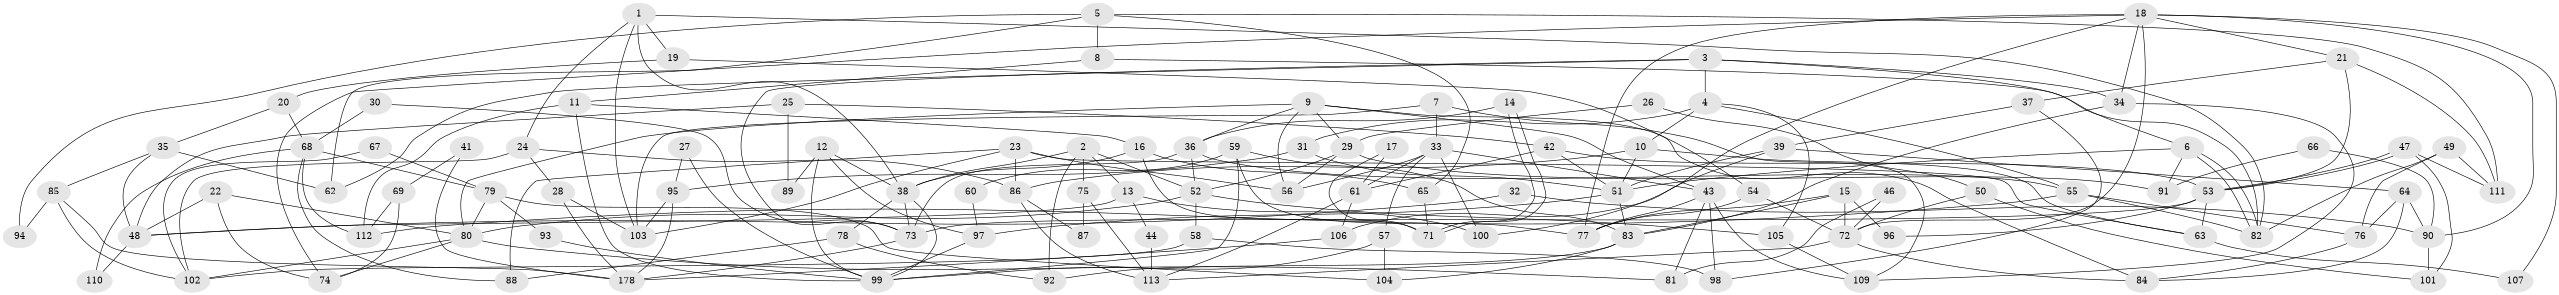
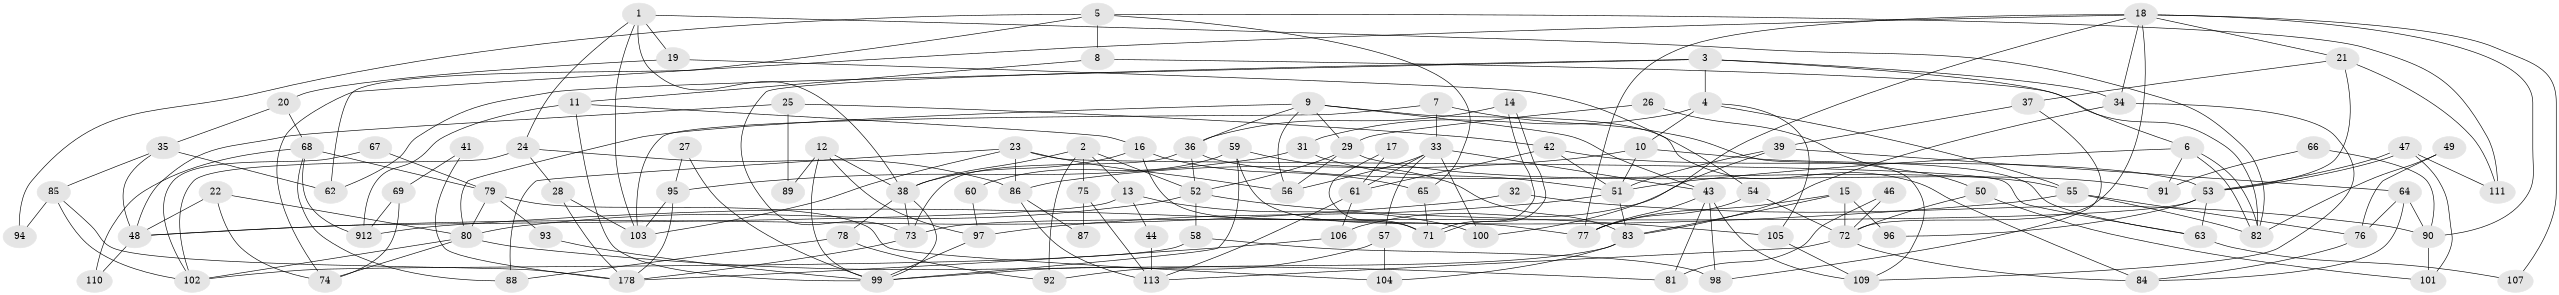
(375, 103) -> none
(2473, 170) -> none
(364, 237) -> (364, 237)
